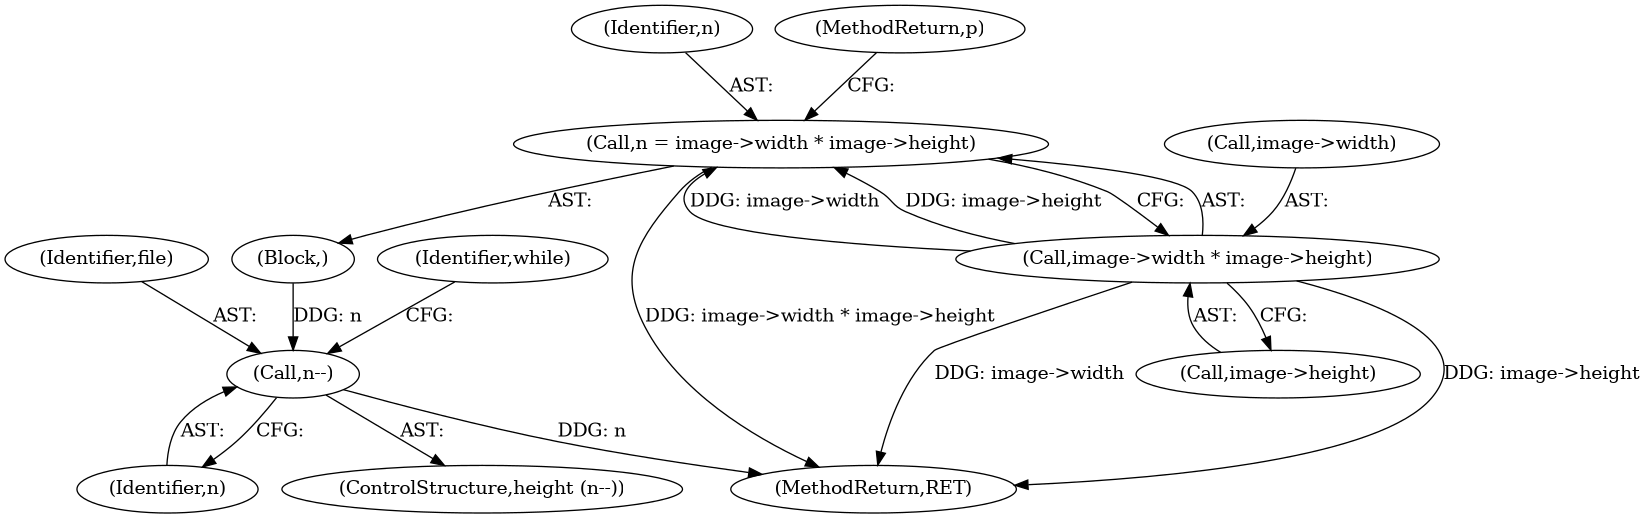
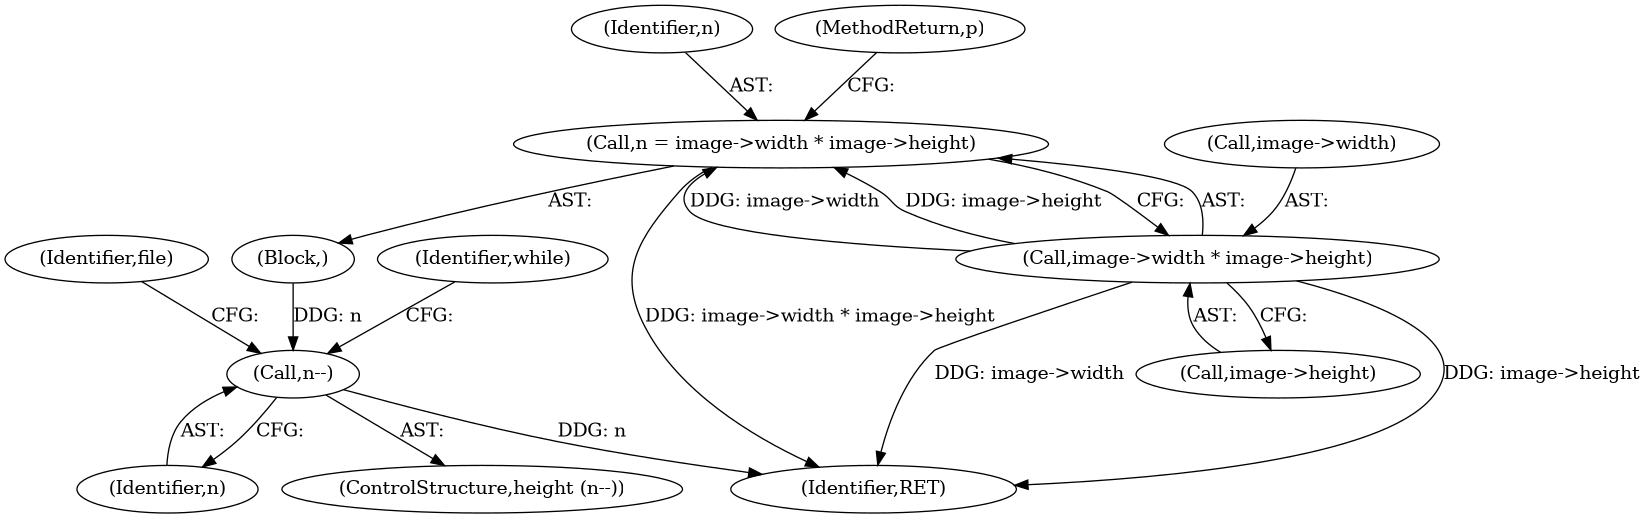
(238, 317) -> (238, 317)
(874, 489) -> (874, 489)
